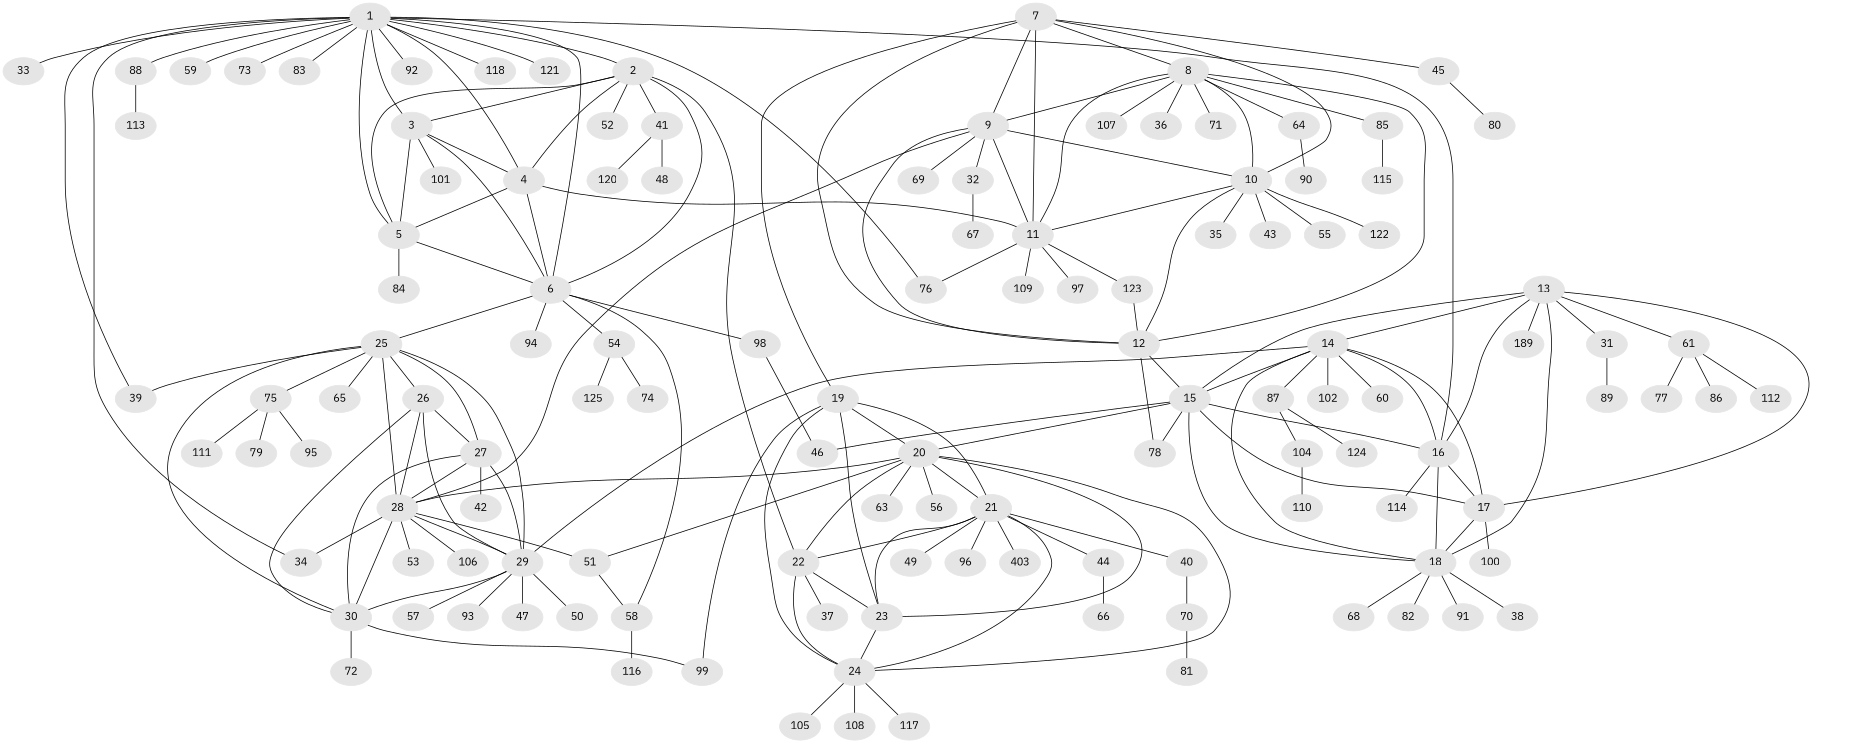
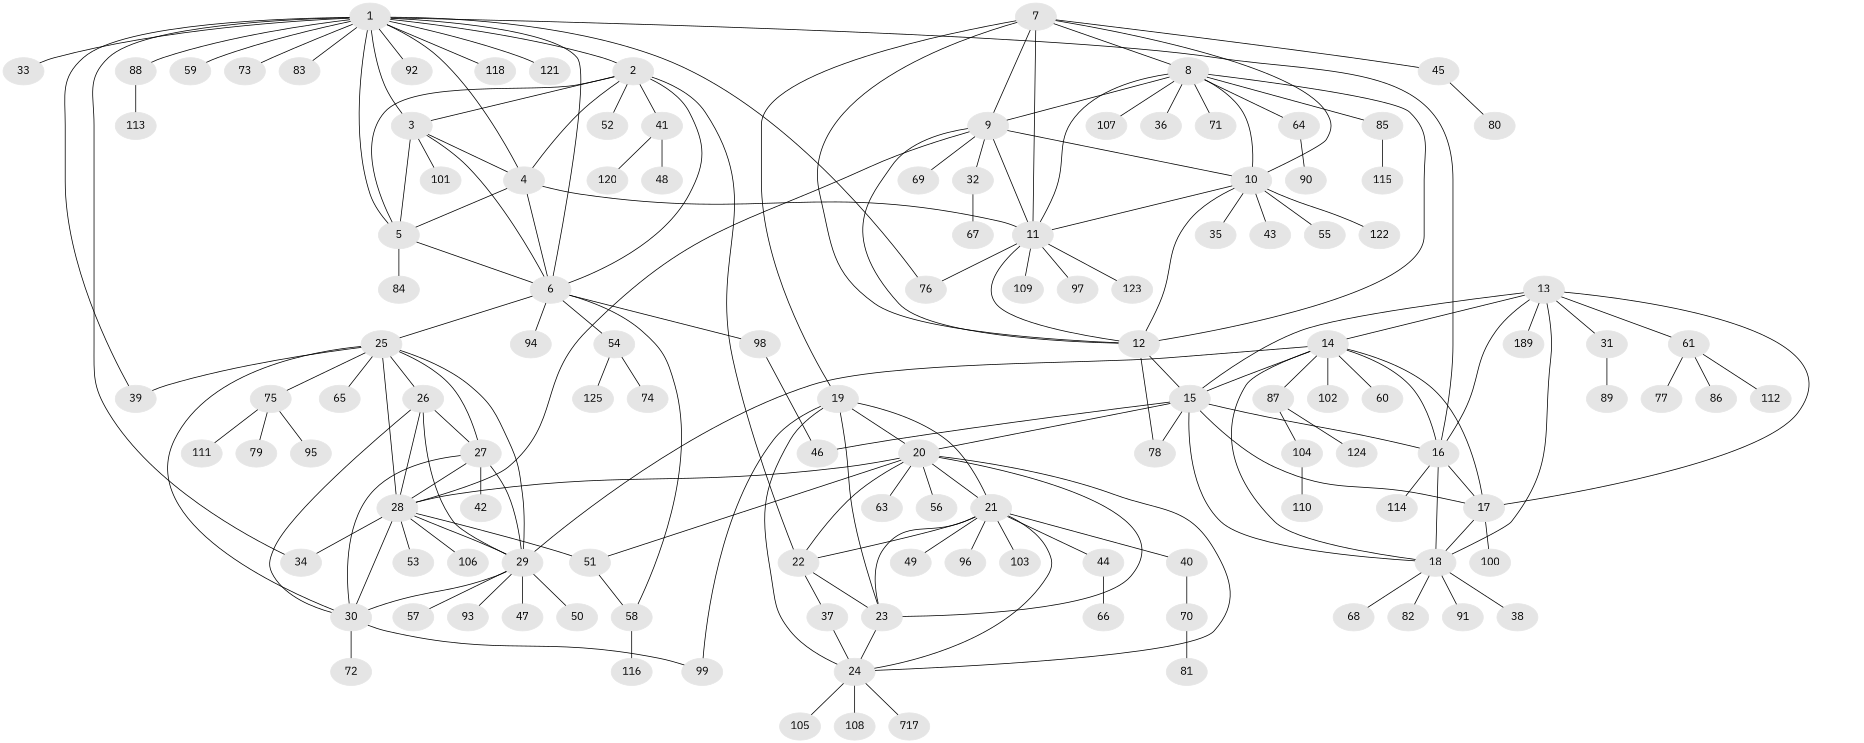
(1136, 317) -> (1022, 319)
(1020, 563) -> (1020, 563)
(799, 629) -> (841, 645)
(909, 726) -> (909, 726)
